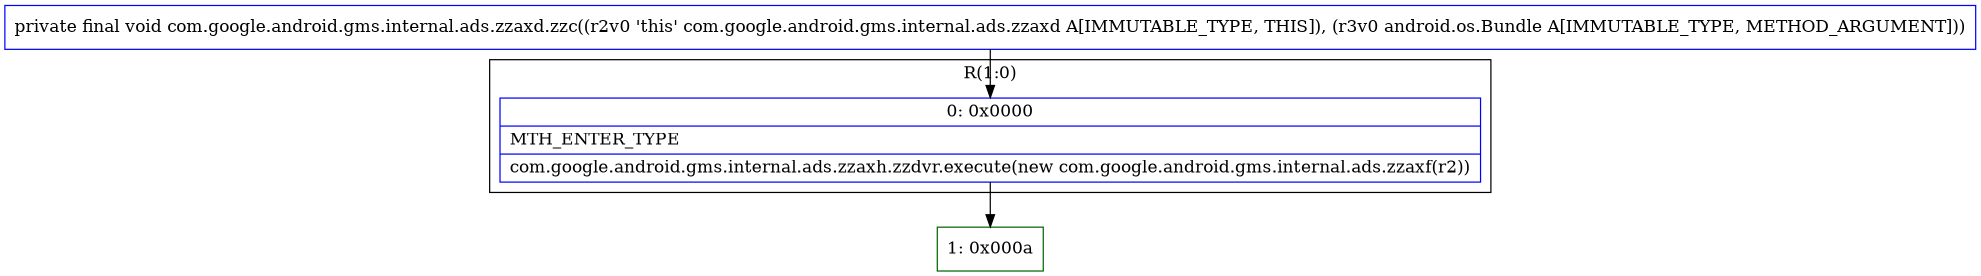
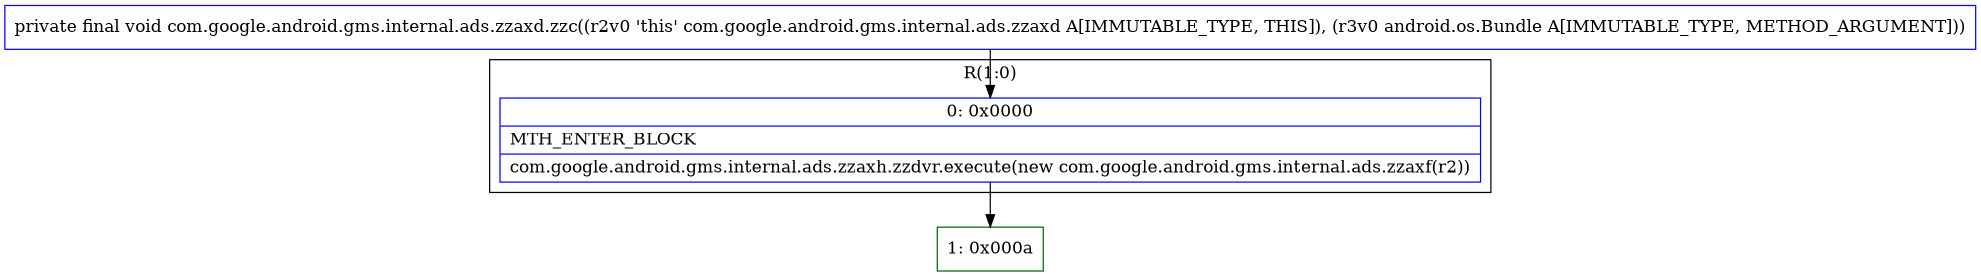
(595, 139) -> (604, 139)
